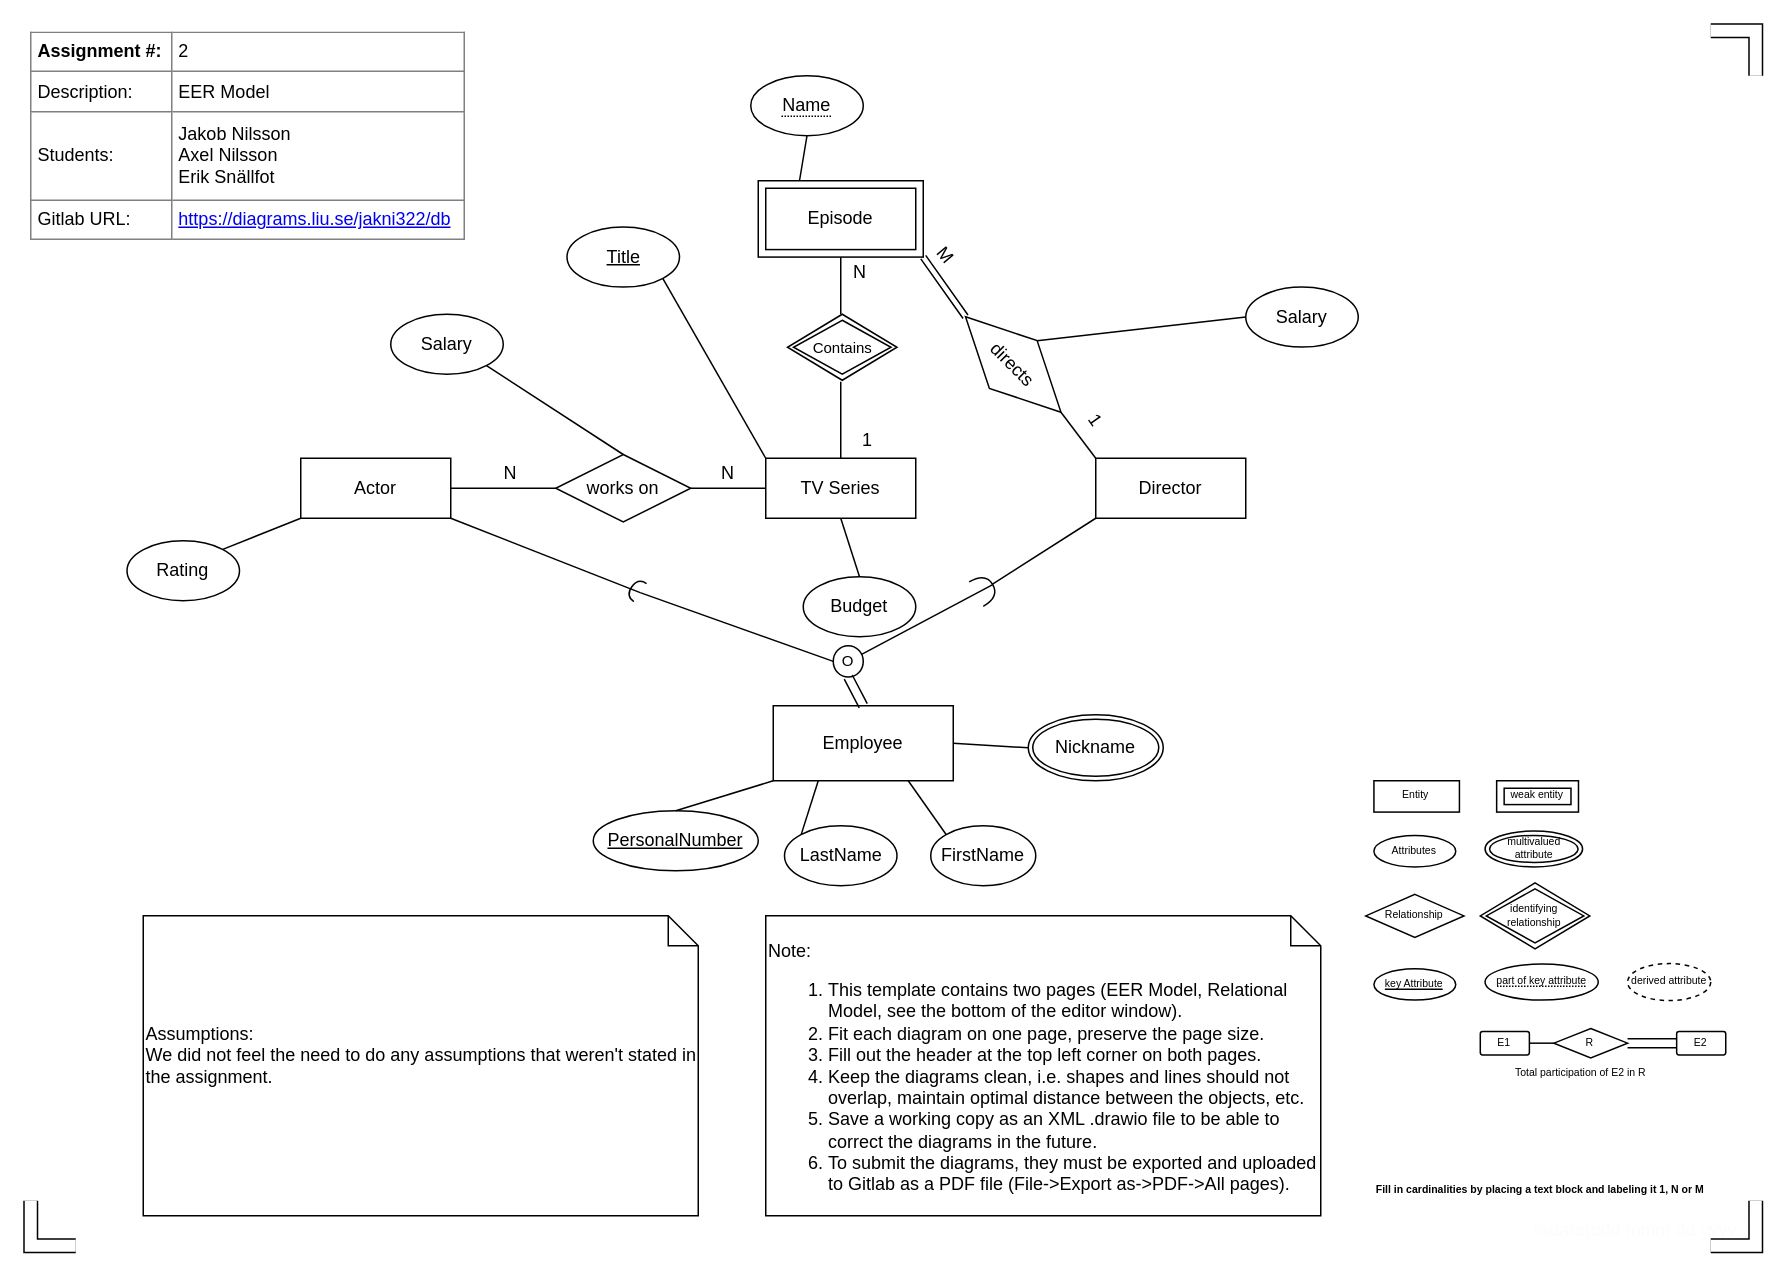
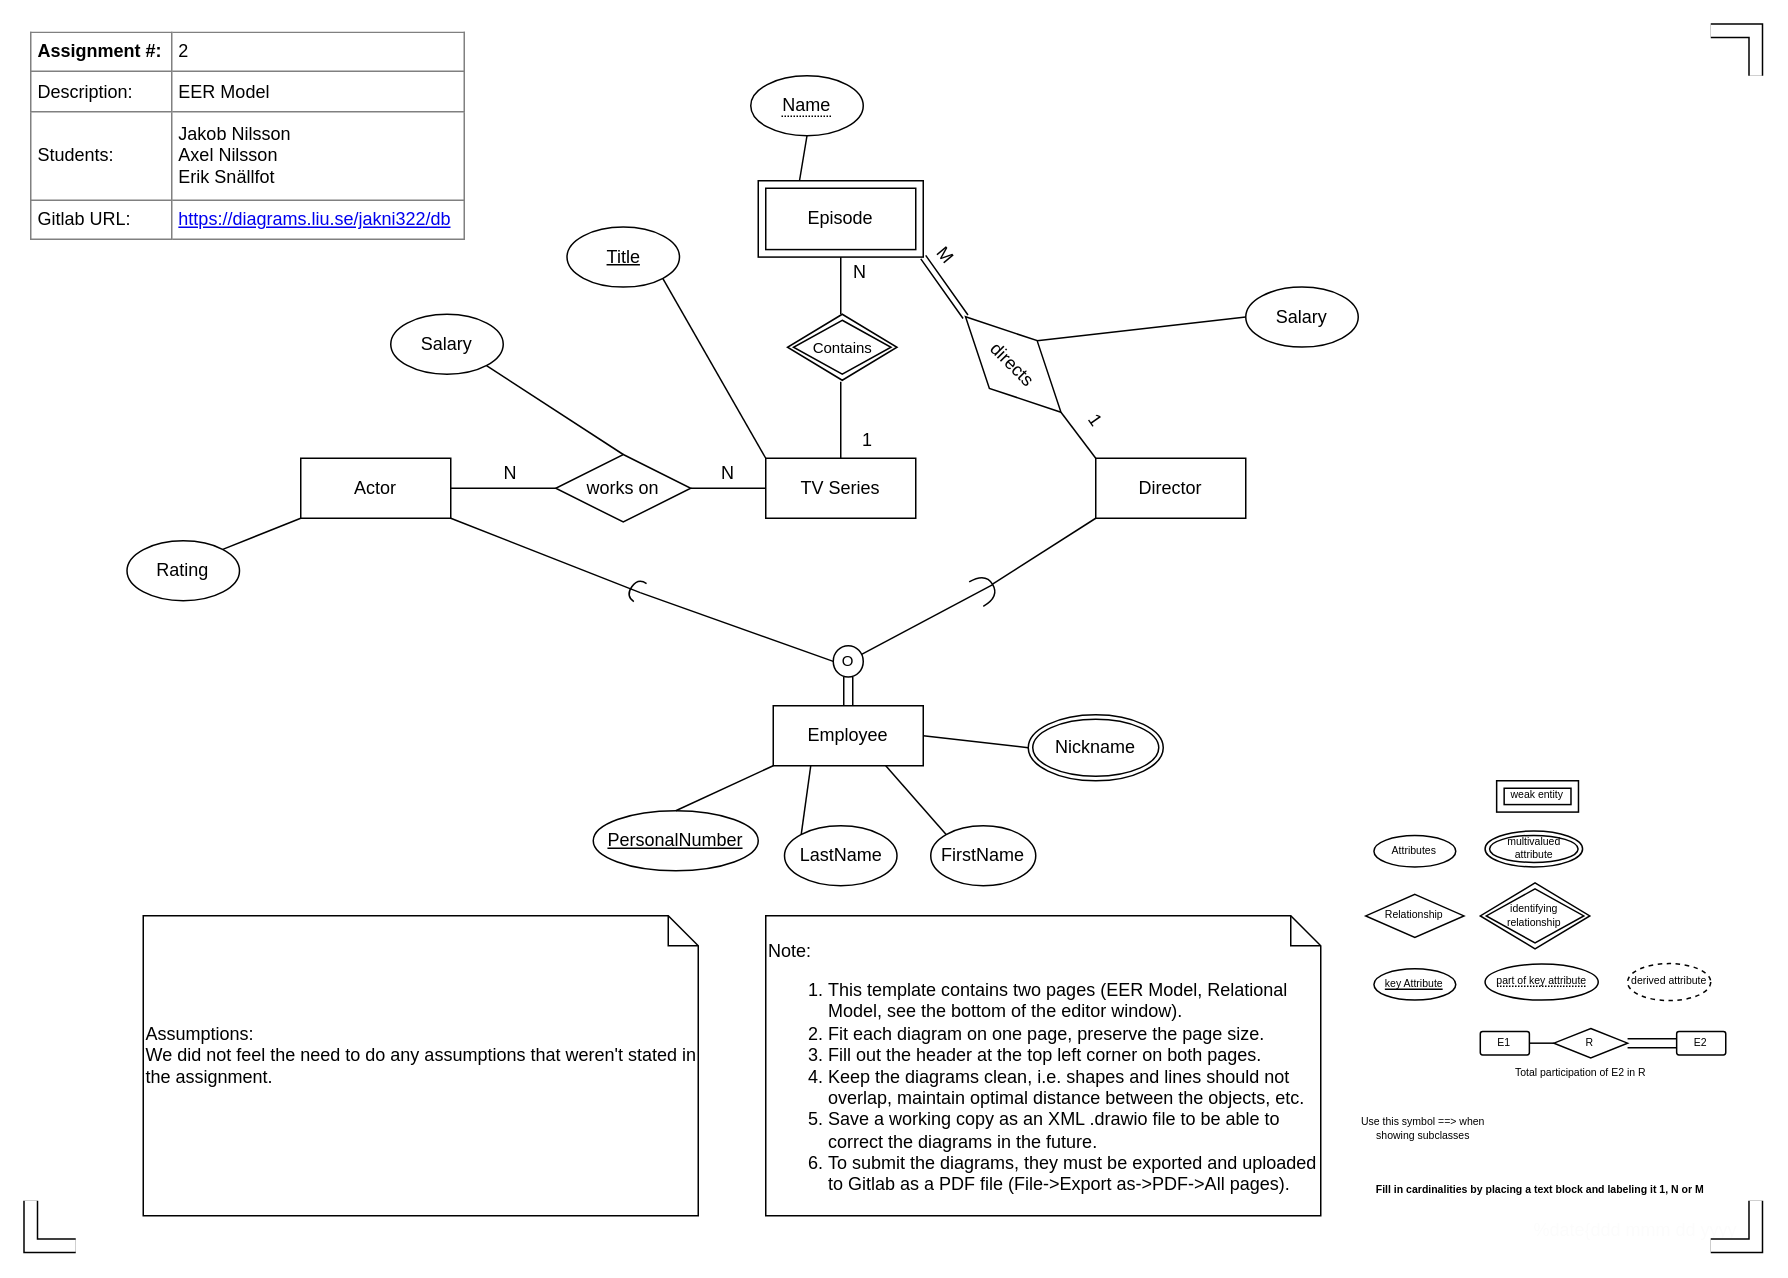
(850, 548) -> none
(860, 607) -> none
(863, 743) -> (848, 736)
(1417, 796) -> none
none -> (1423, 1129)
